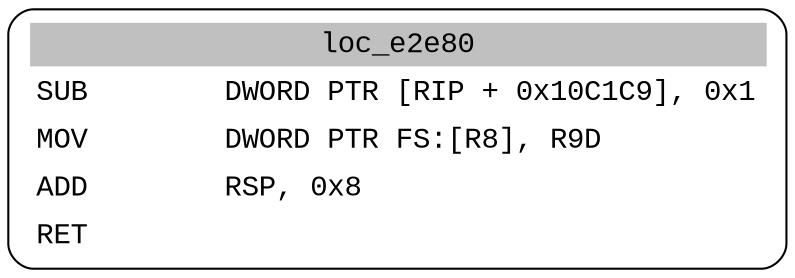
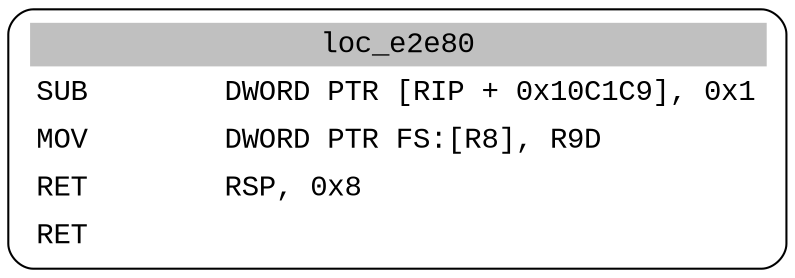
(199, 187) -> (199, 187)
